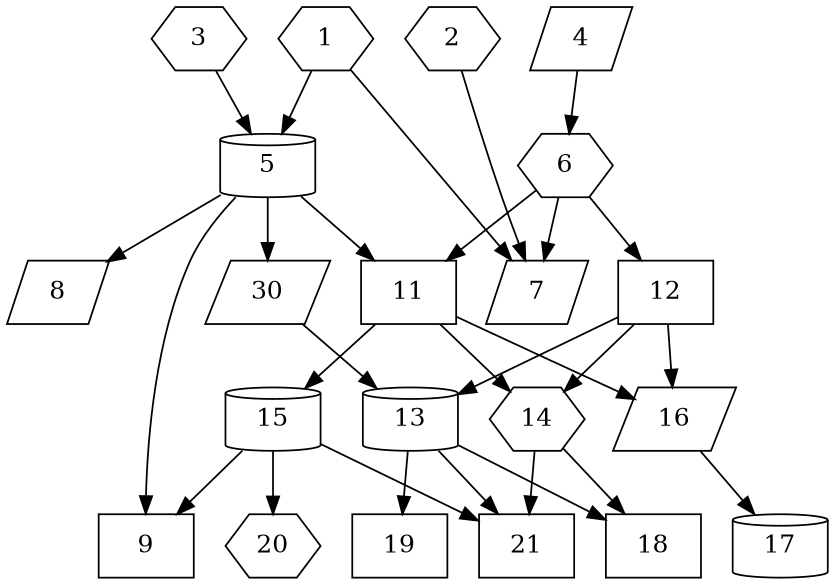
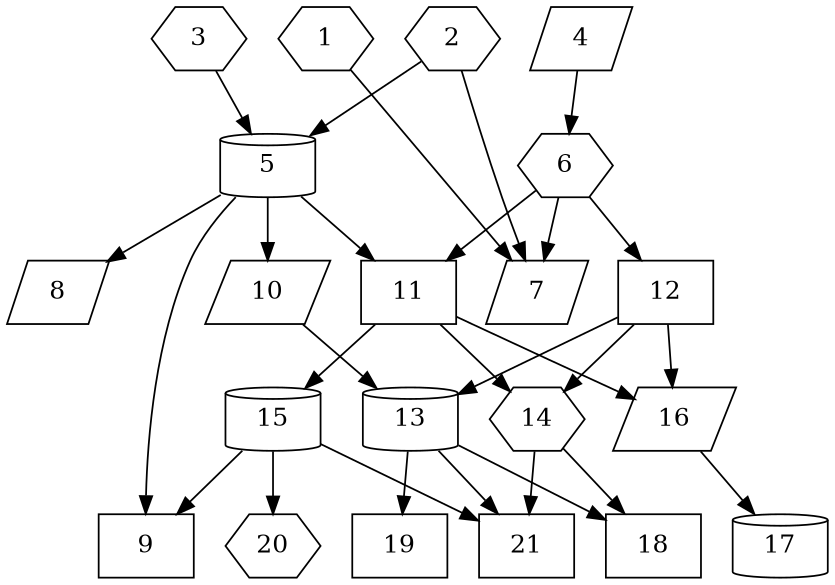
(301, 94) -> (381, 89)
(268, 292) -> (268, 292)
